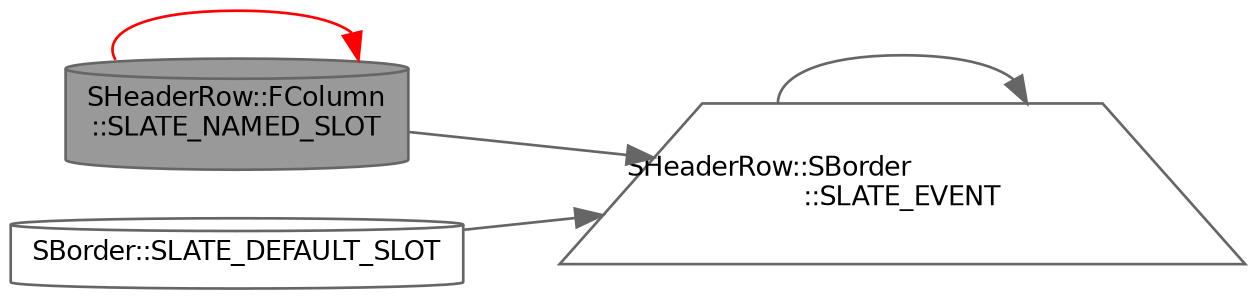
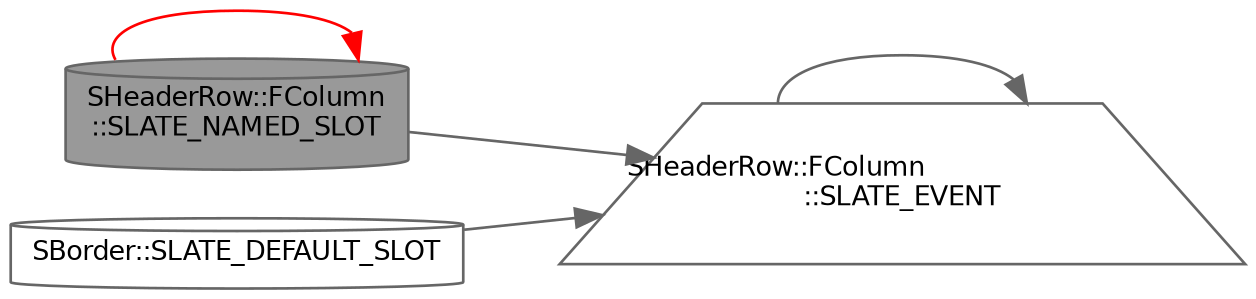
(902, 184) -> (902, 184)
